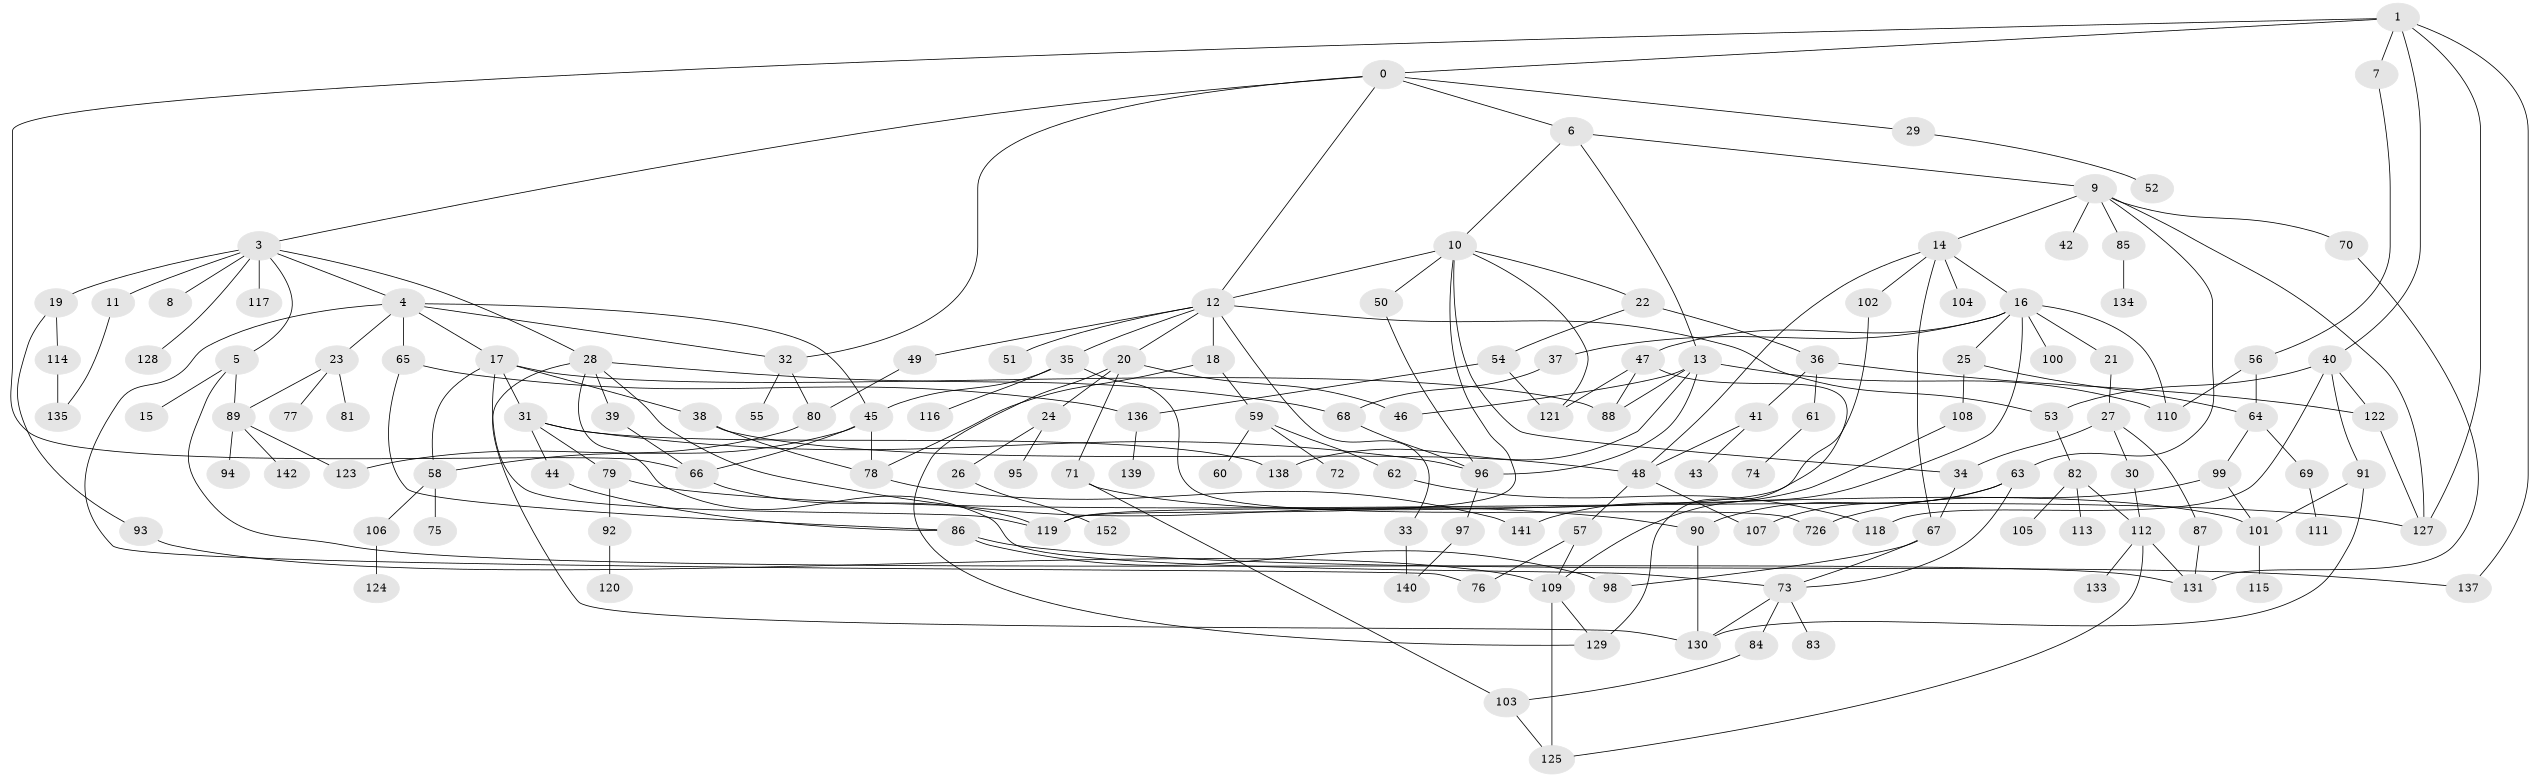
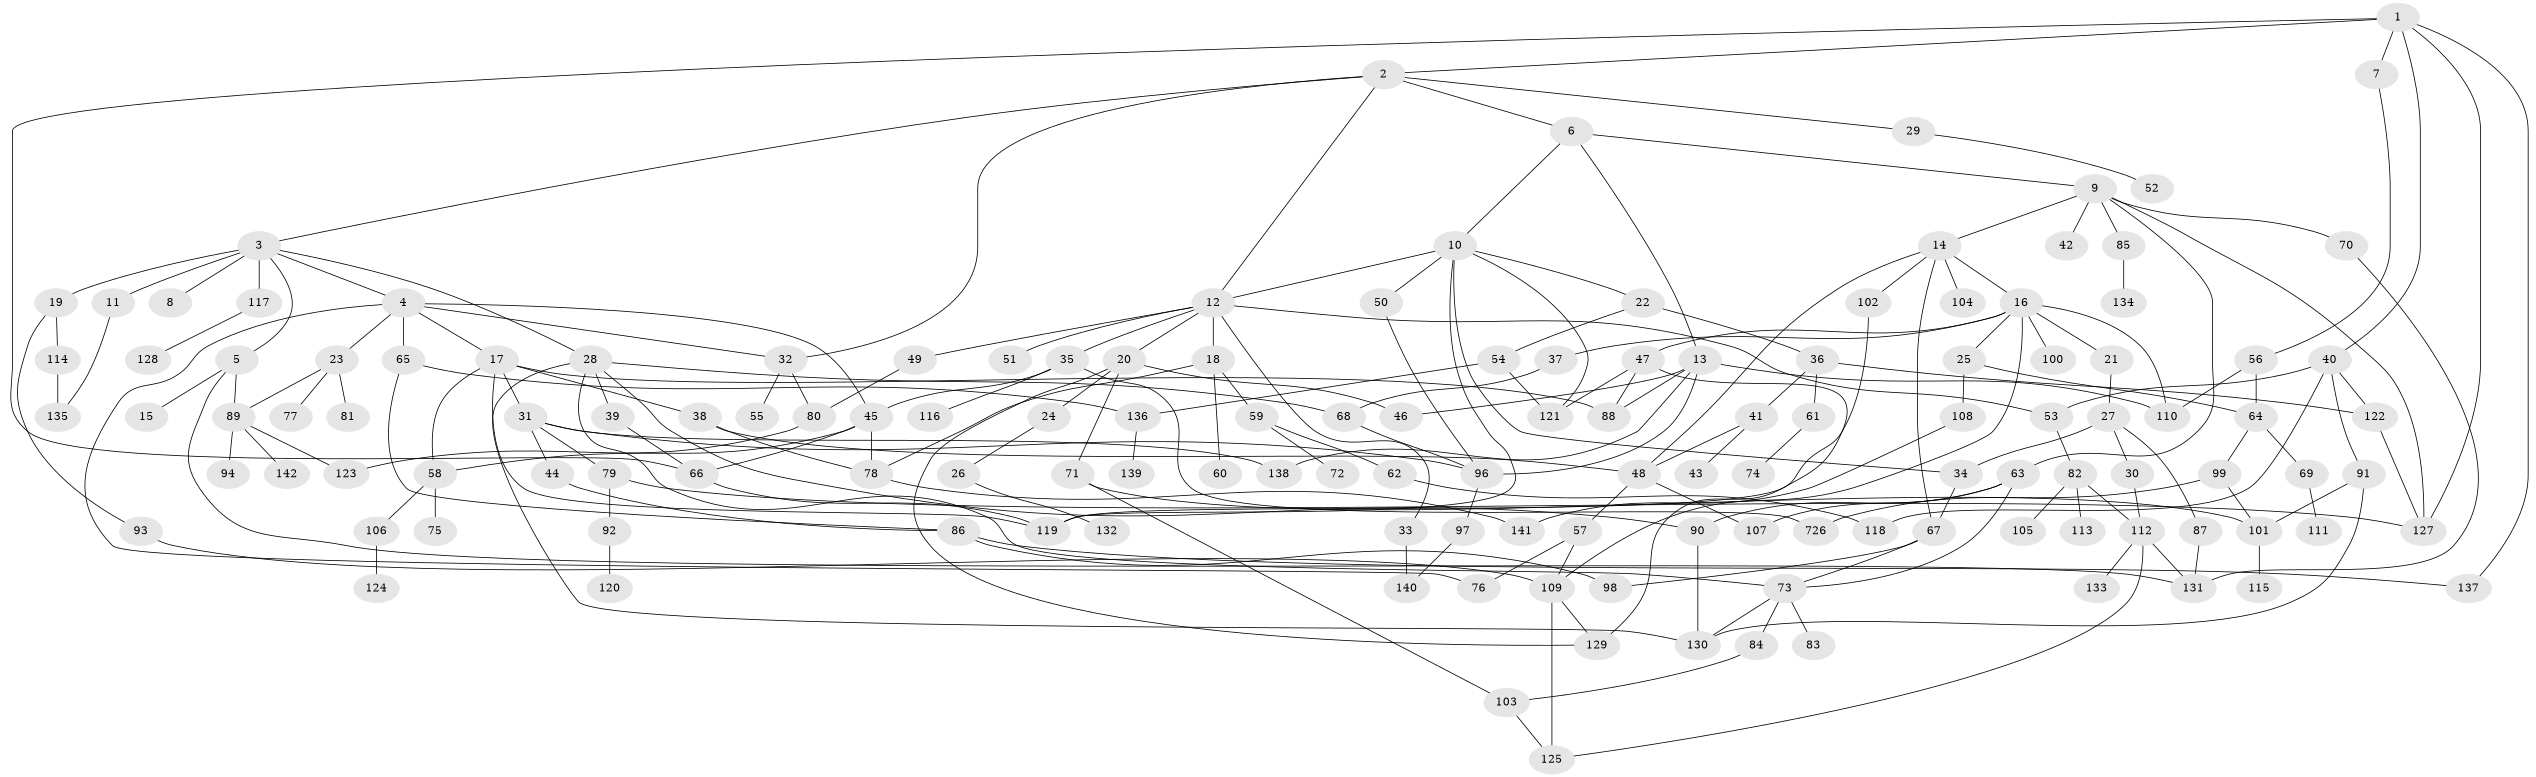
(1384, 75) -> (1384, 75)
(209, 307) -> (204, 332)
(1236, 450) -> (1217, 417)
(1016, 474) -> none
(1107, 531) -> (1107, 531)
